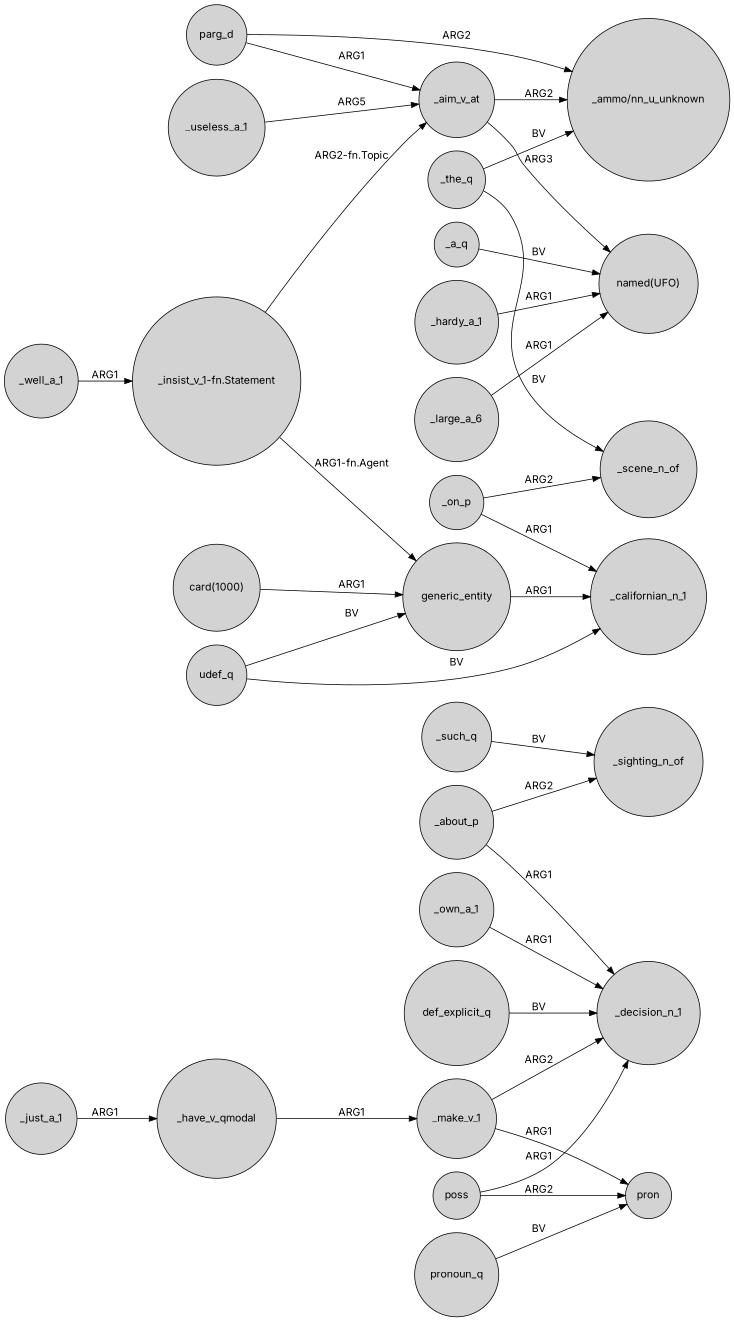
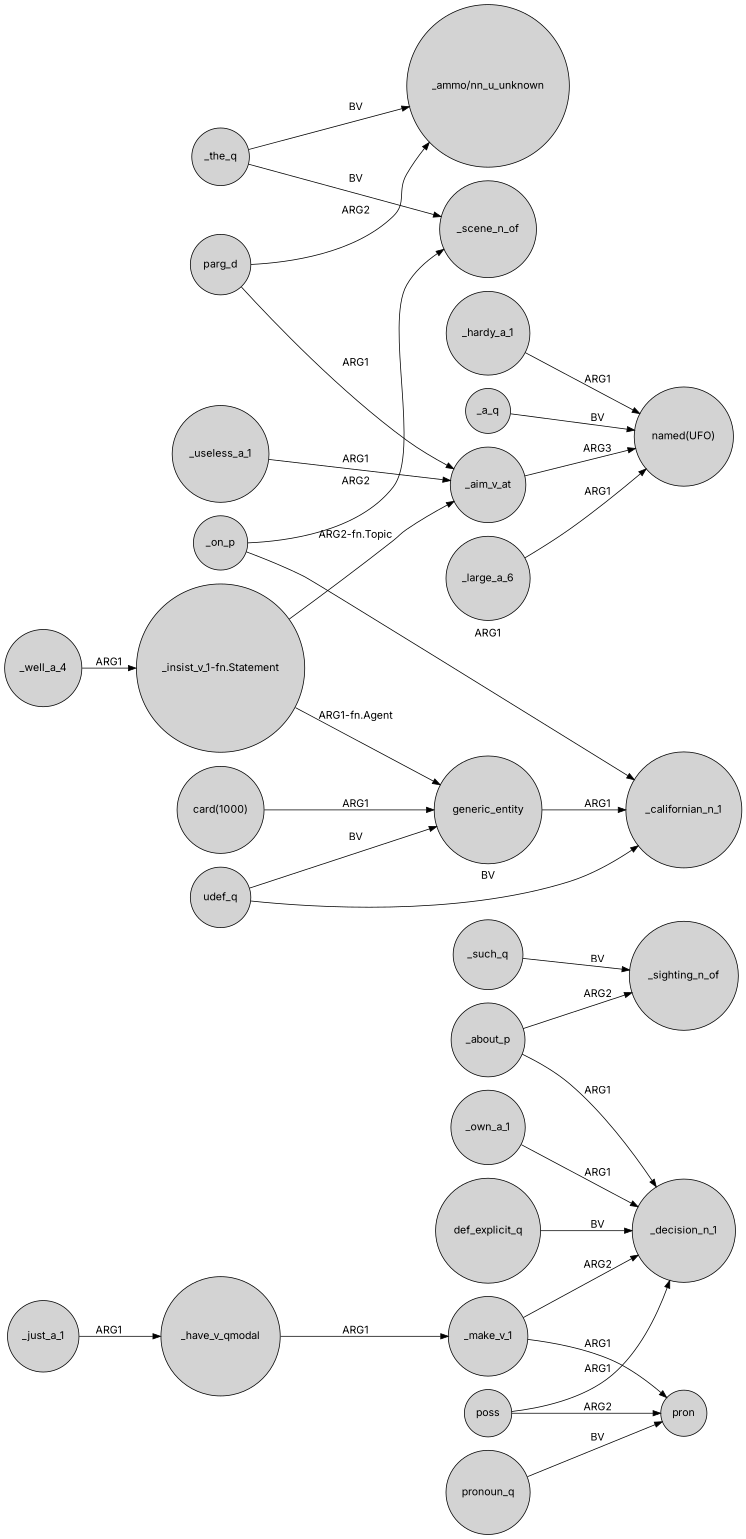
(527, 100) -> none
(352, 102) -> (356, 460)
(41, 381) -> (43, 668)
